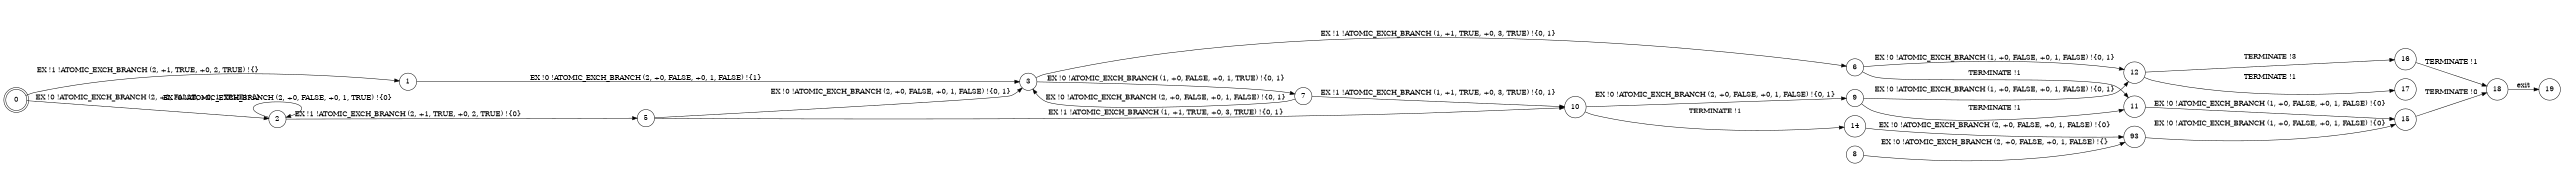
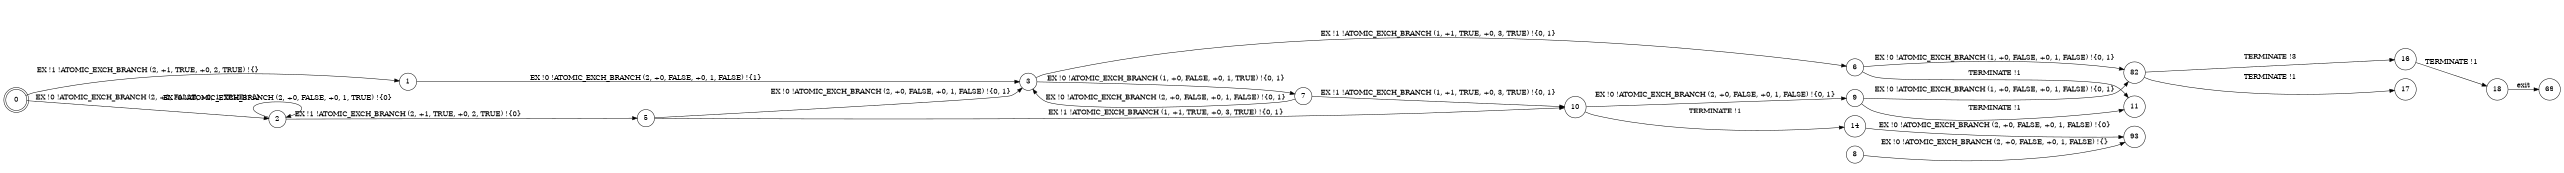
(2135, 73) -> (2135, 73)
(2550, 89) -> (2550, 89)
(2406, 120) -> none
